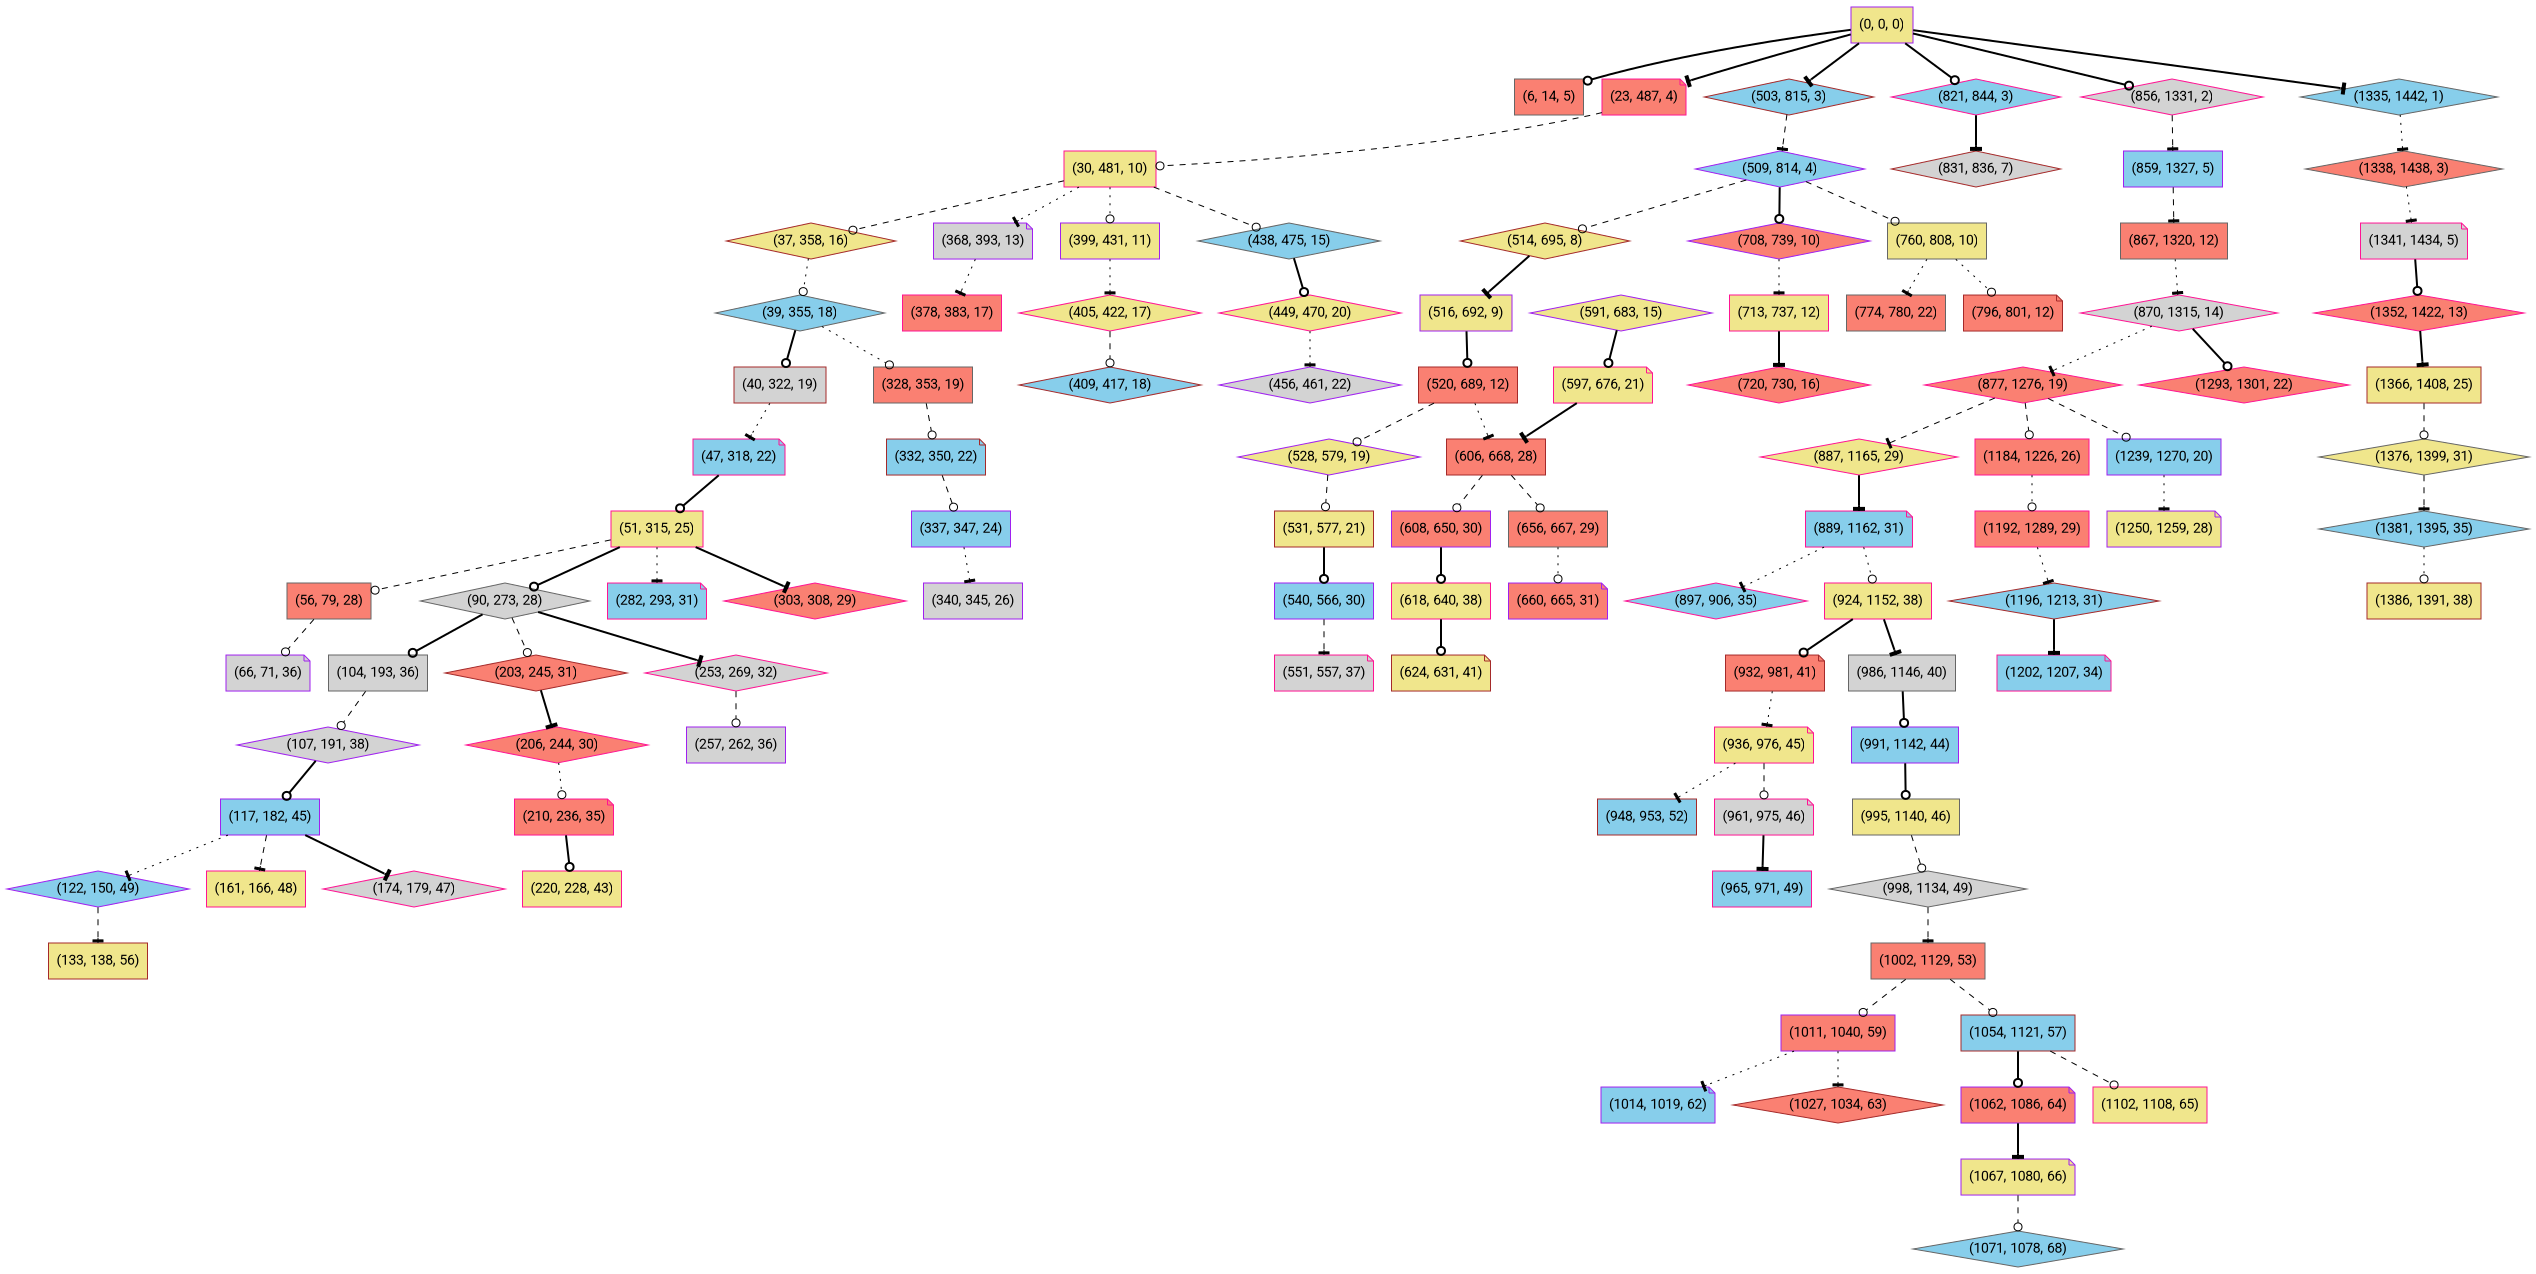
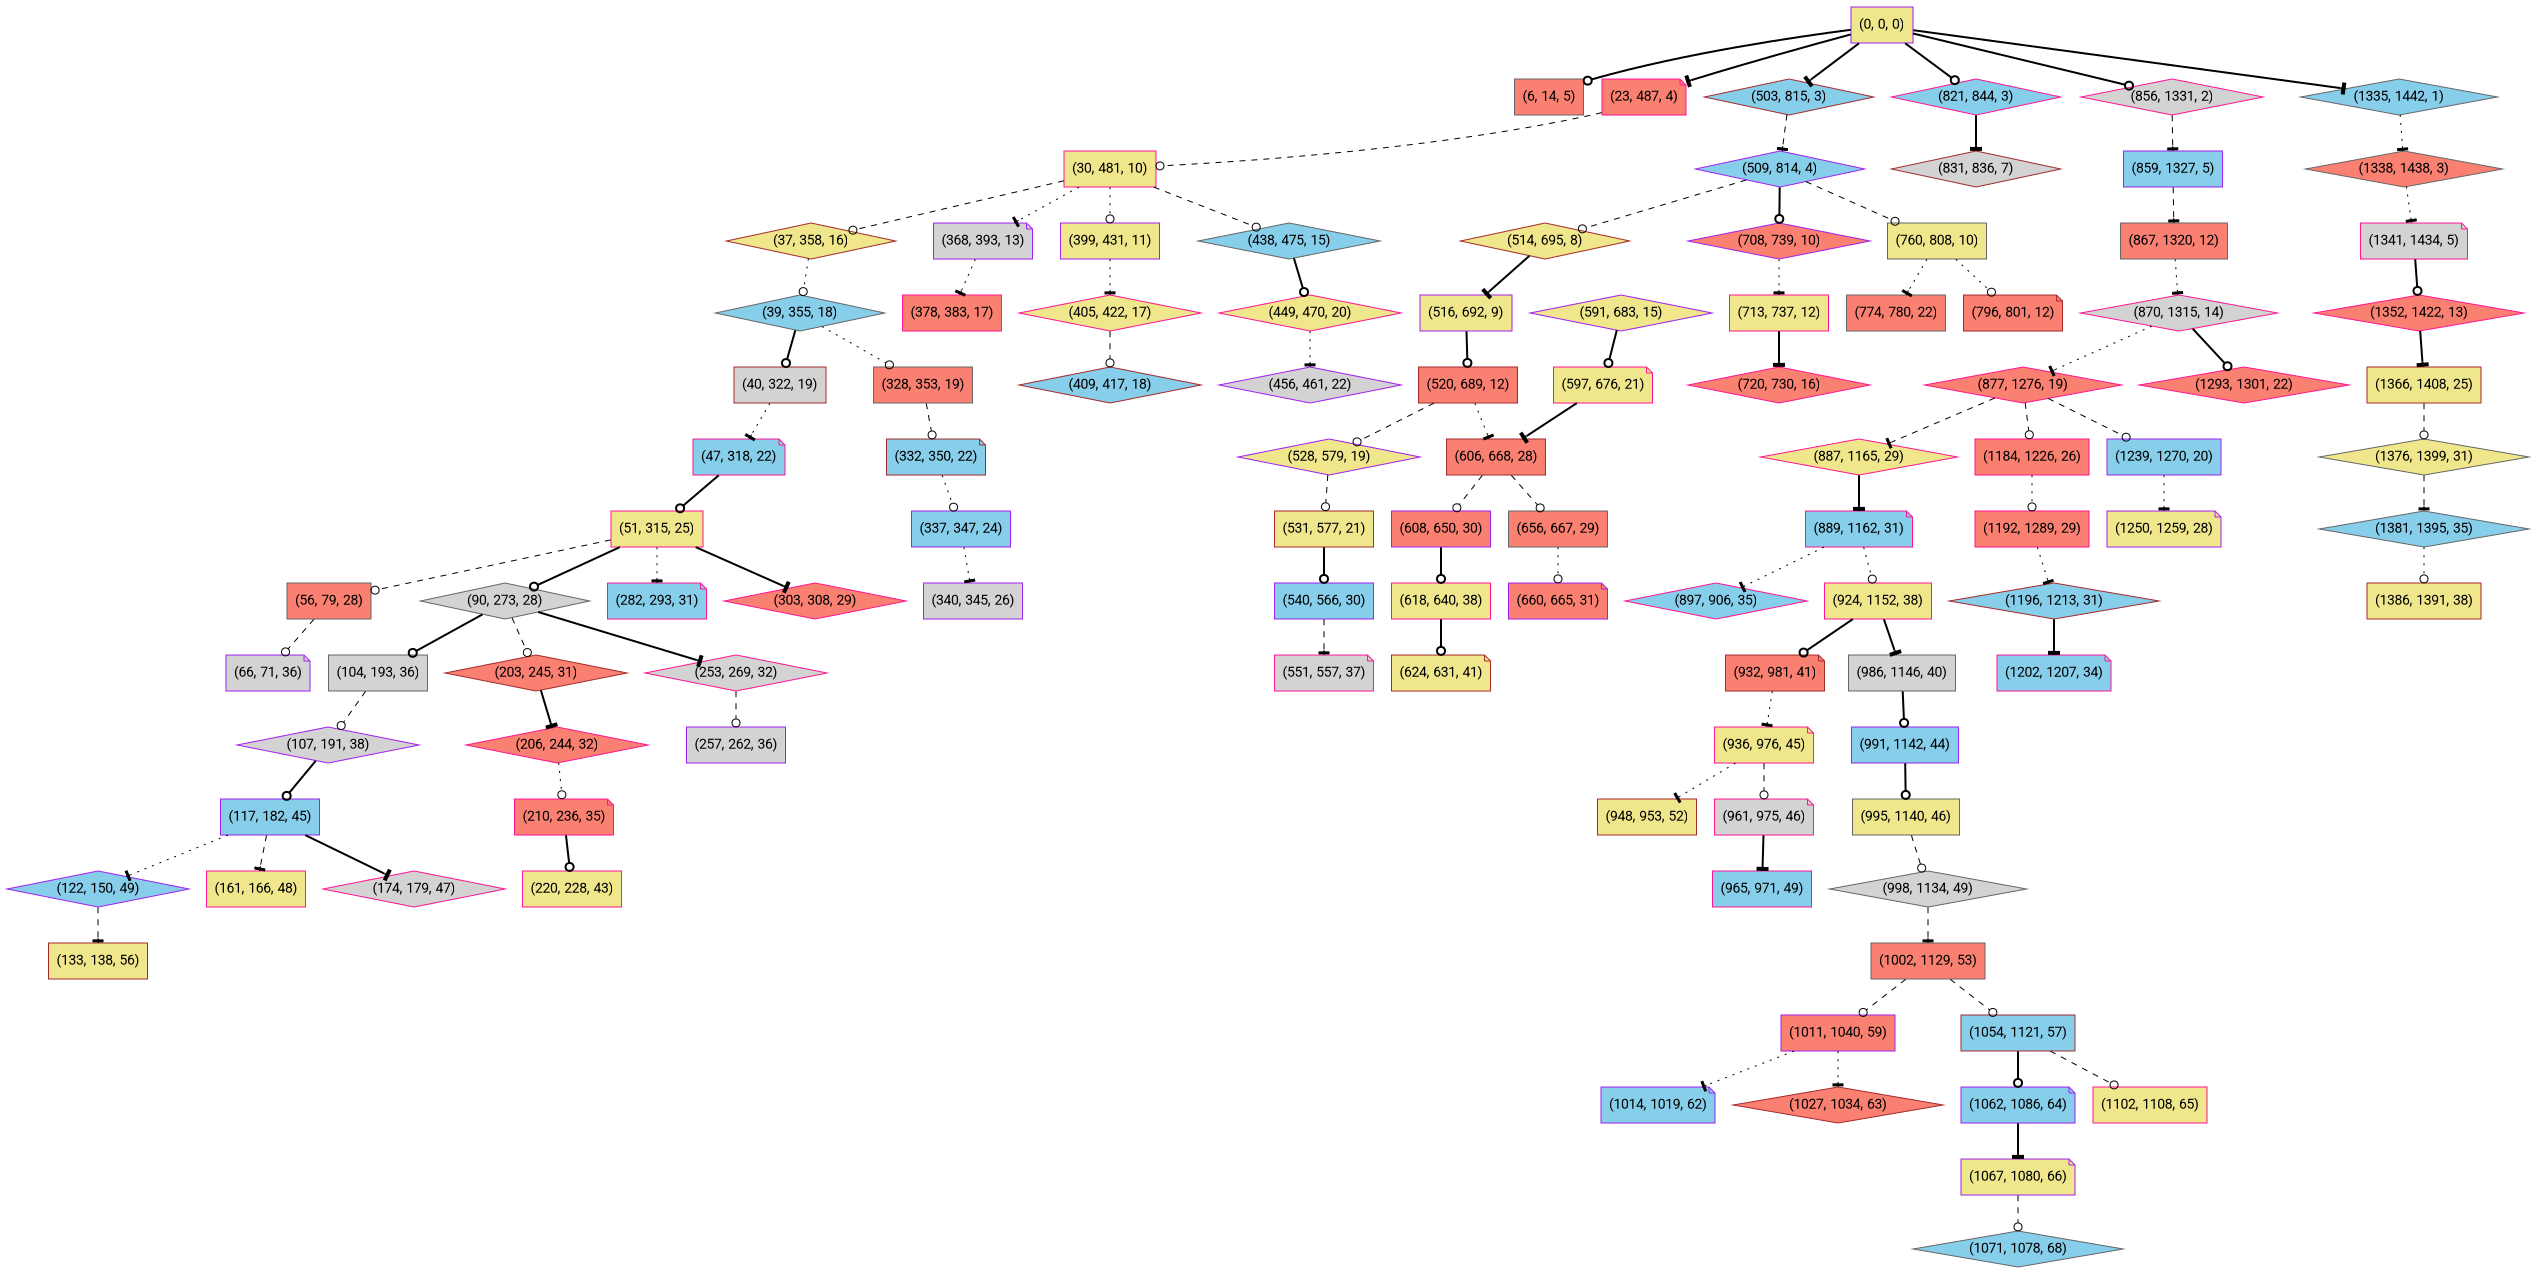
(947, 489) -> (947, 489)
(557, 745) -> (557, 745)
(1647, 817) -> (1647, 817)
(2018, 1105) -> (2018, 1105)
